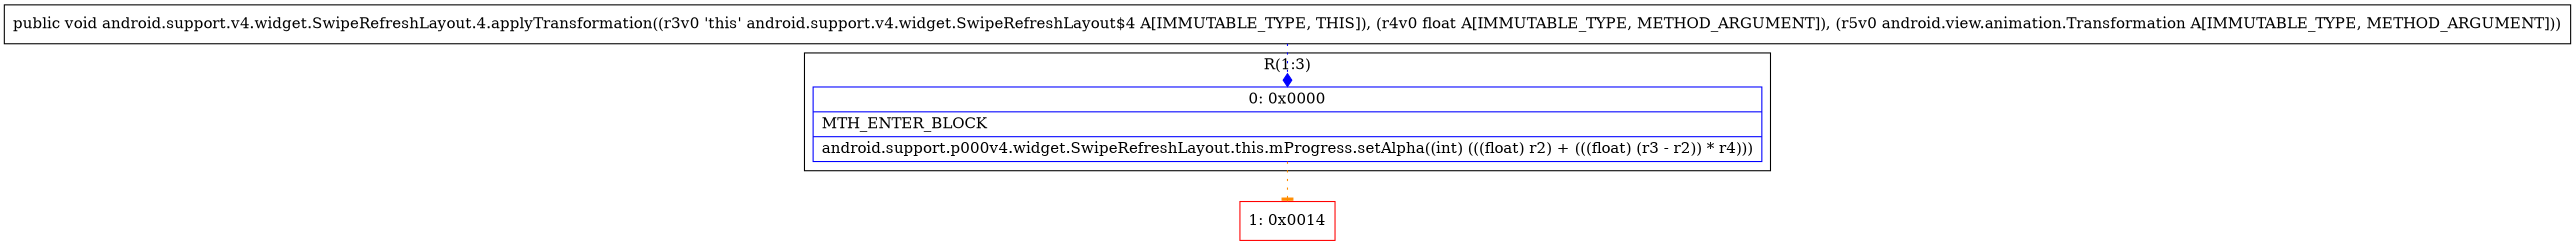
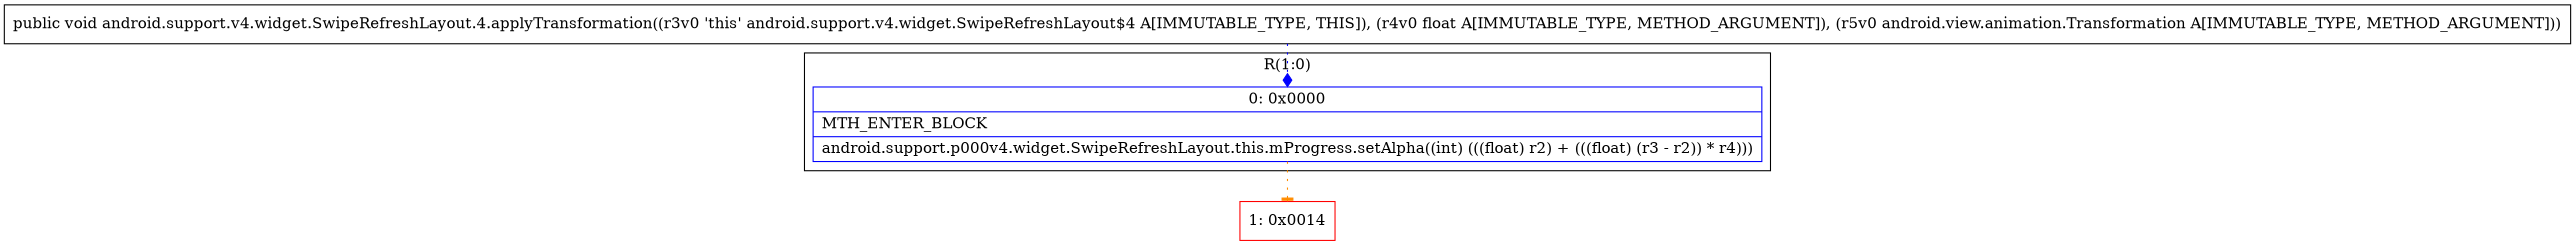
(1287, 65) -> (1287, 65)
